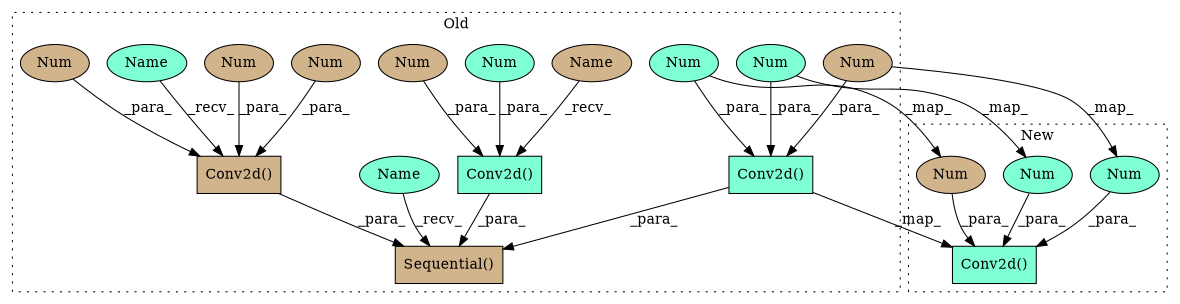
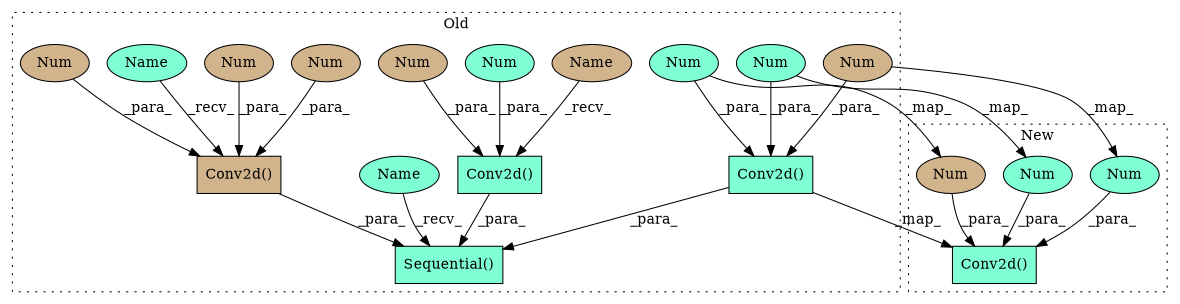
(449, 265) -> (449, 265)
